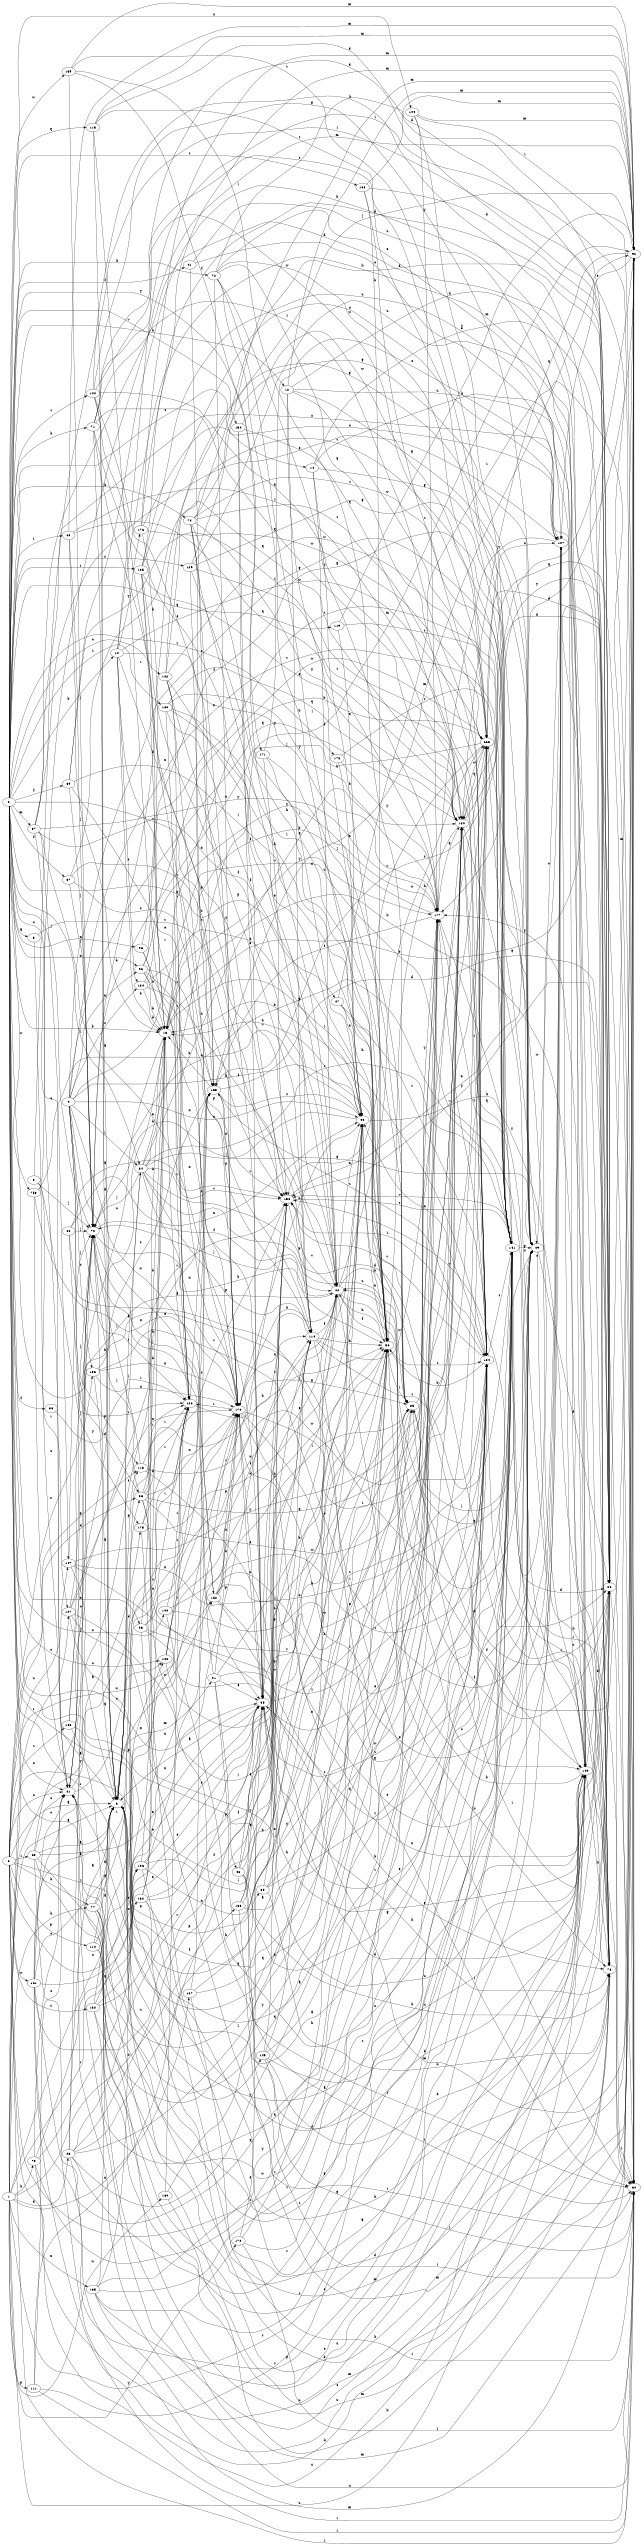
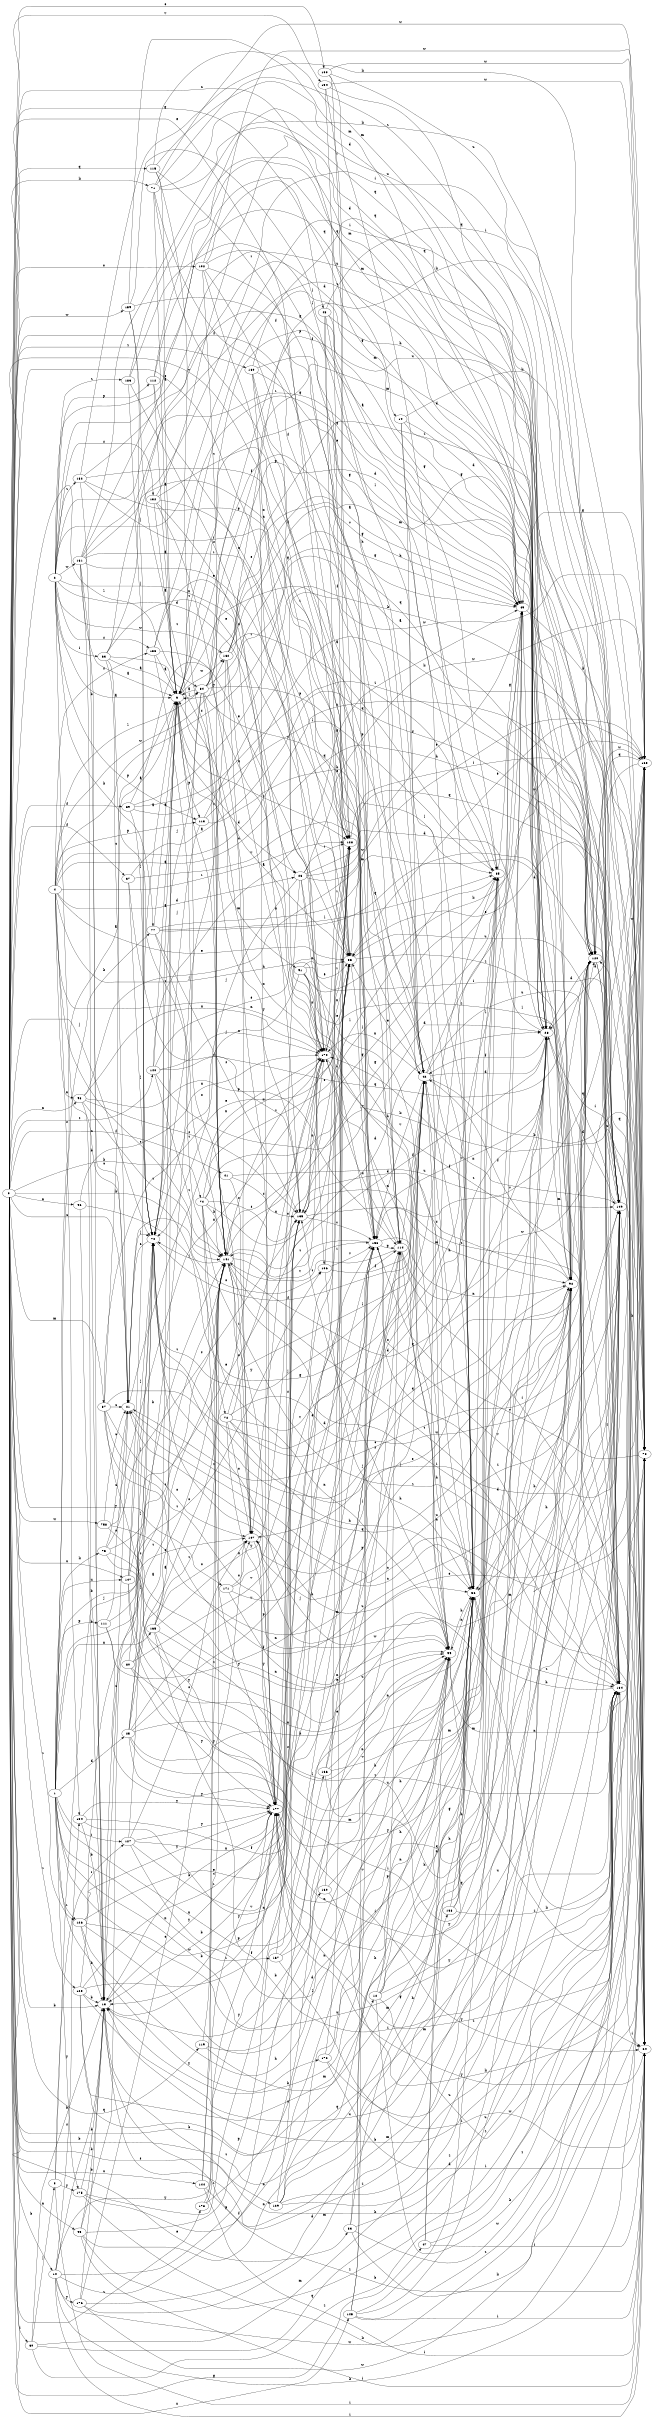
(350, 482) -> (214, 1212)
(487, 742) -> (645, 763)
(82, 882) -> (43, 2266)
(34, 938) -> none
(51, 1408) -> none
